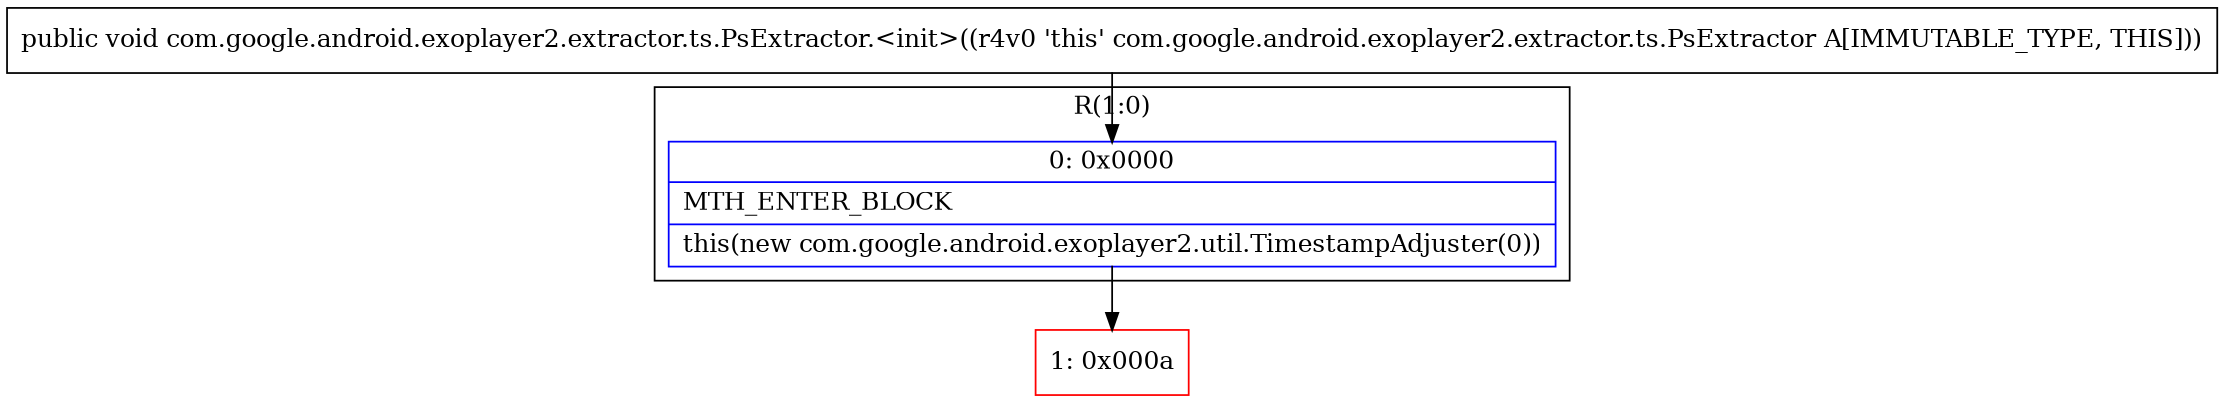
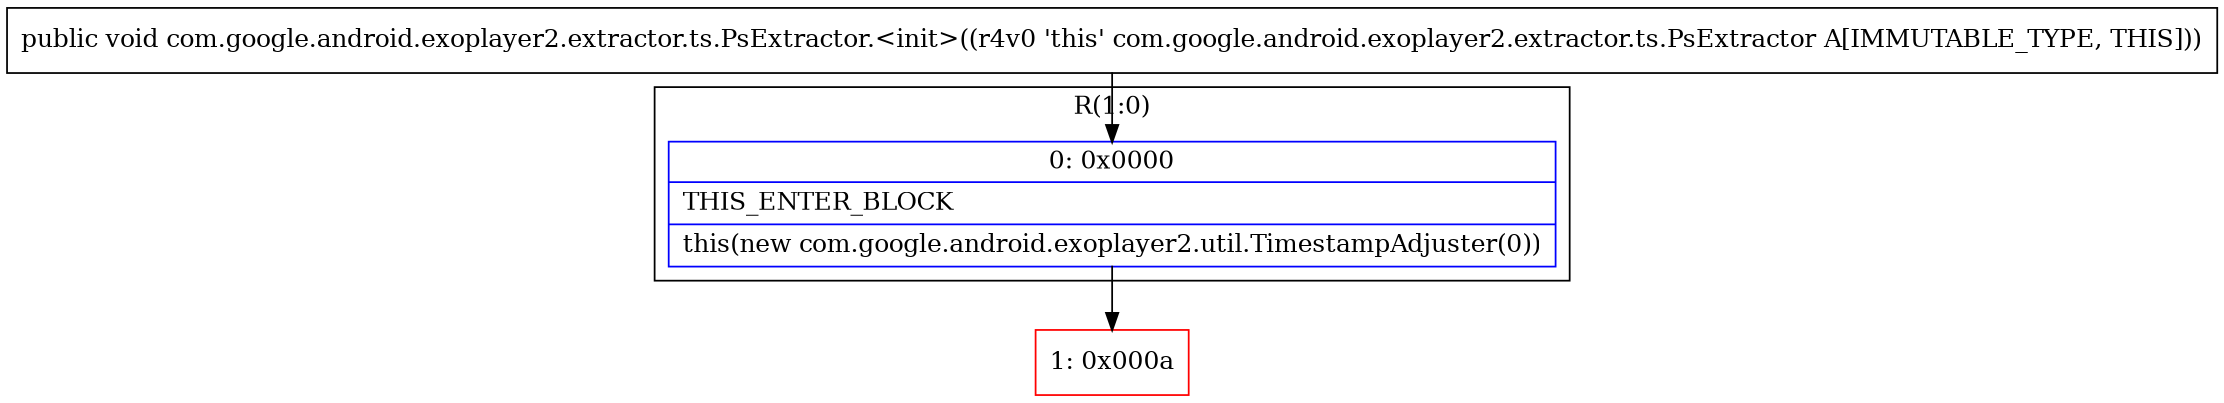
(818, 202) -> (818, 202)
